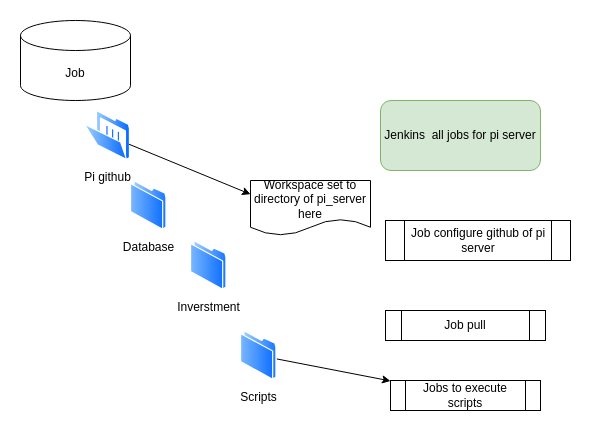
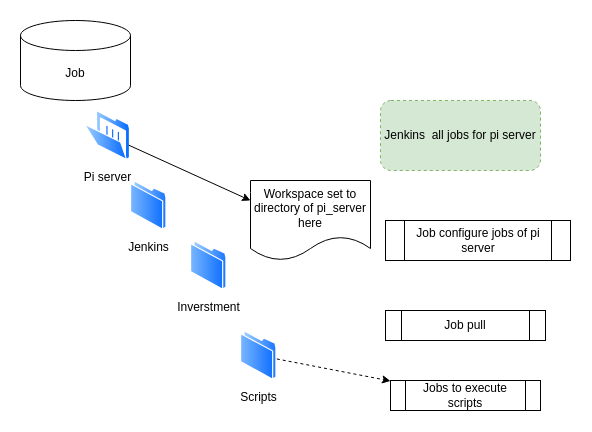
(461, 136) -> (461, 136)
(108, 178) -> (108, 178)
(311, 208) -> (311, 221)
(479, 241) -> (479, 241)
(149, 248) -> (149, 248)
(331, 369) -> (331, 369)
